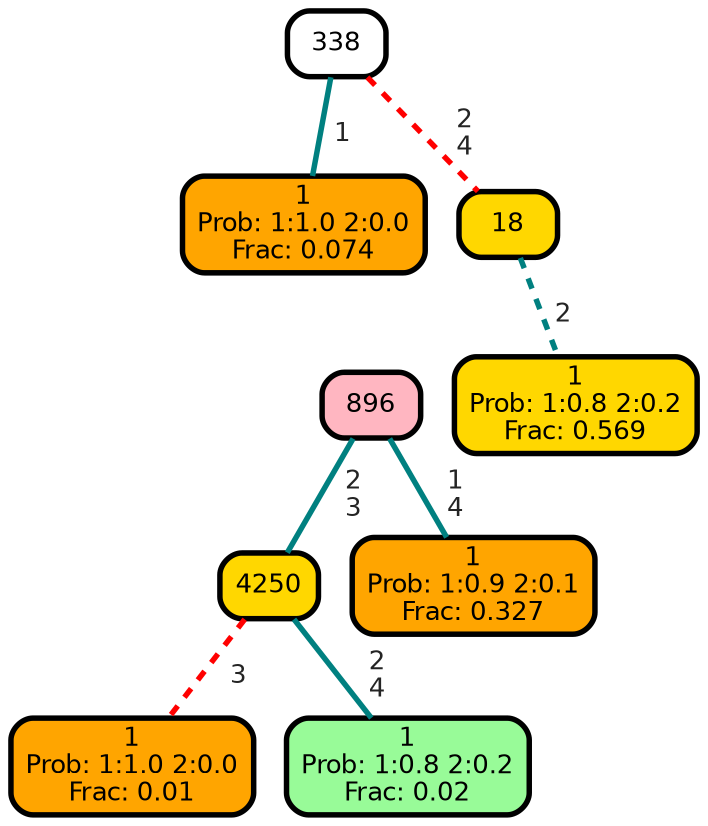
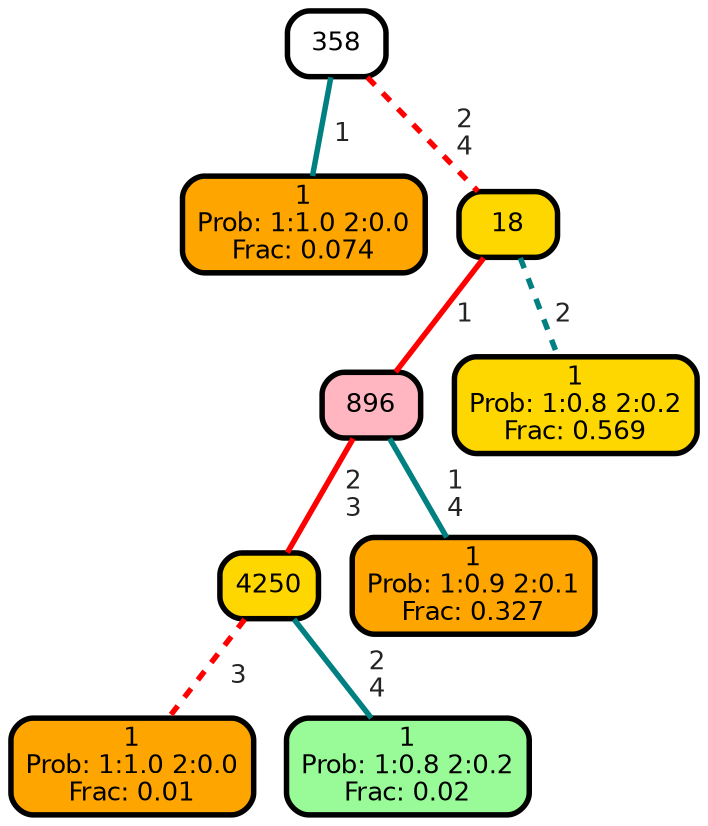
(337, 44) -> (337, 44)
none -> (440, 315)
(320, 496) -> (320, 496)
